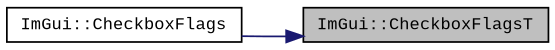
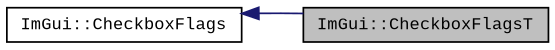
(264, 36) -> (281, 13)
